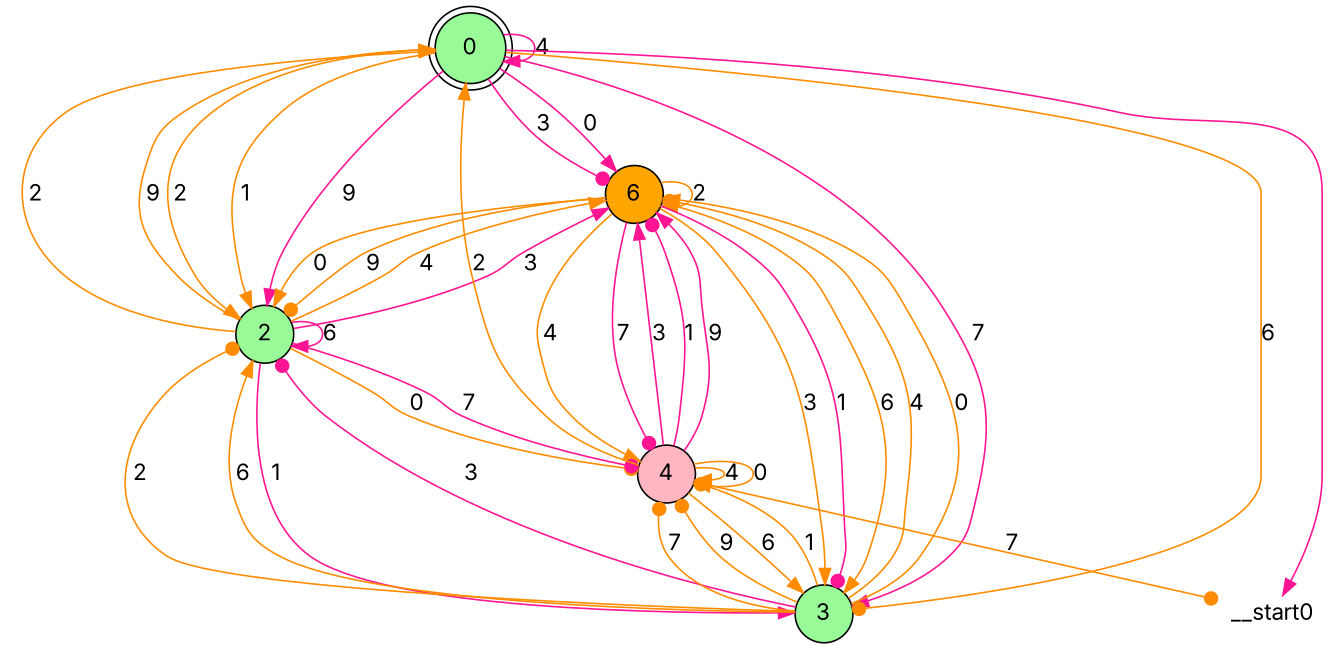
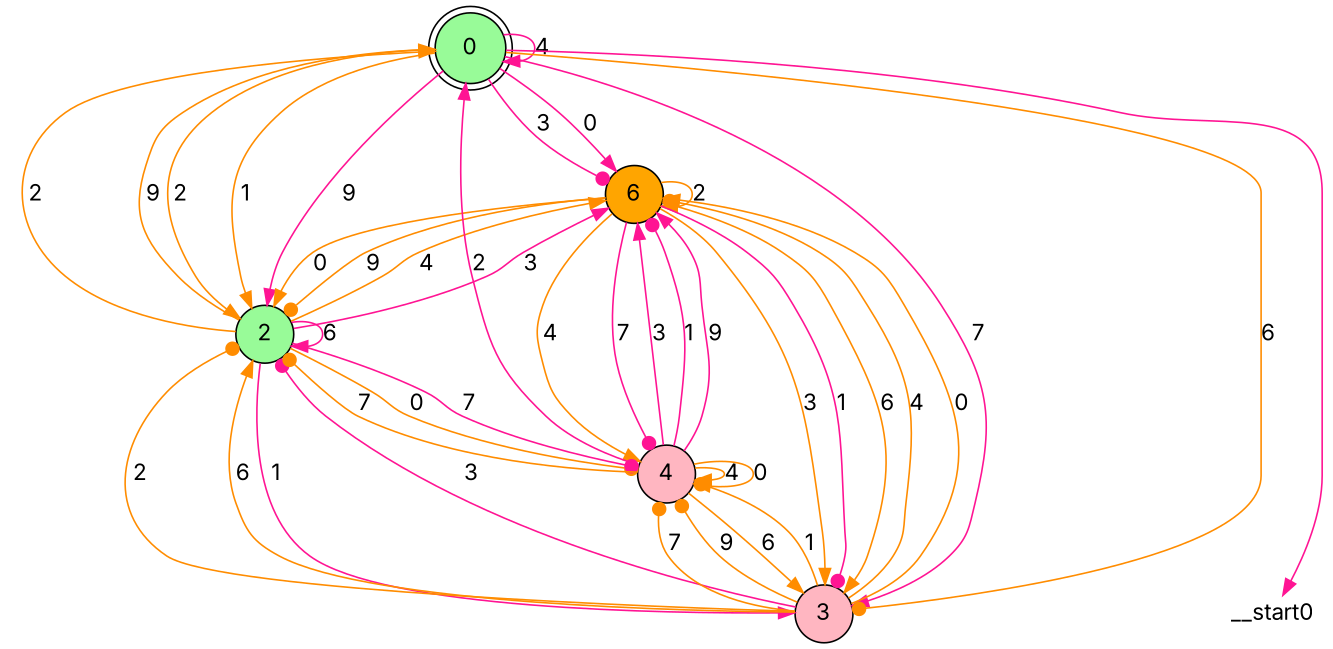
(484, 320) -> (484, 320)
(950, 539) -> (455, 449)
(824, 614) -> (824, 614)
